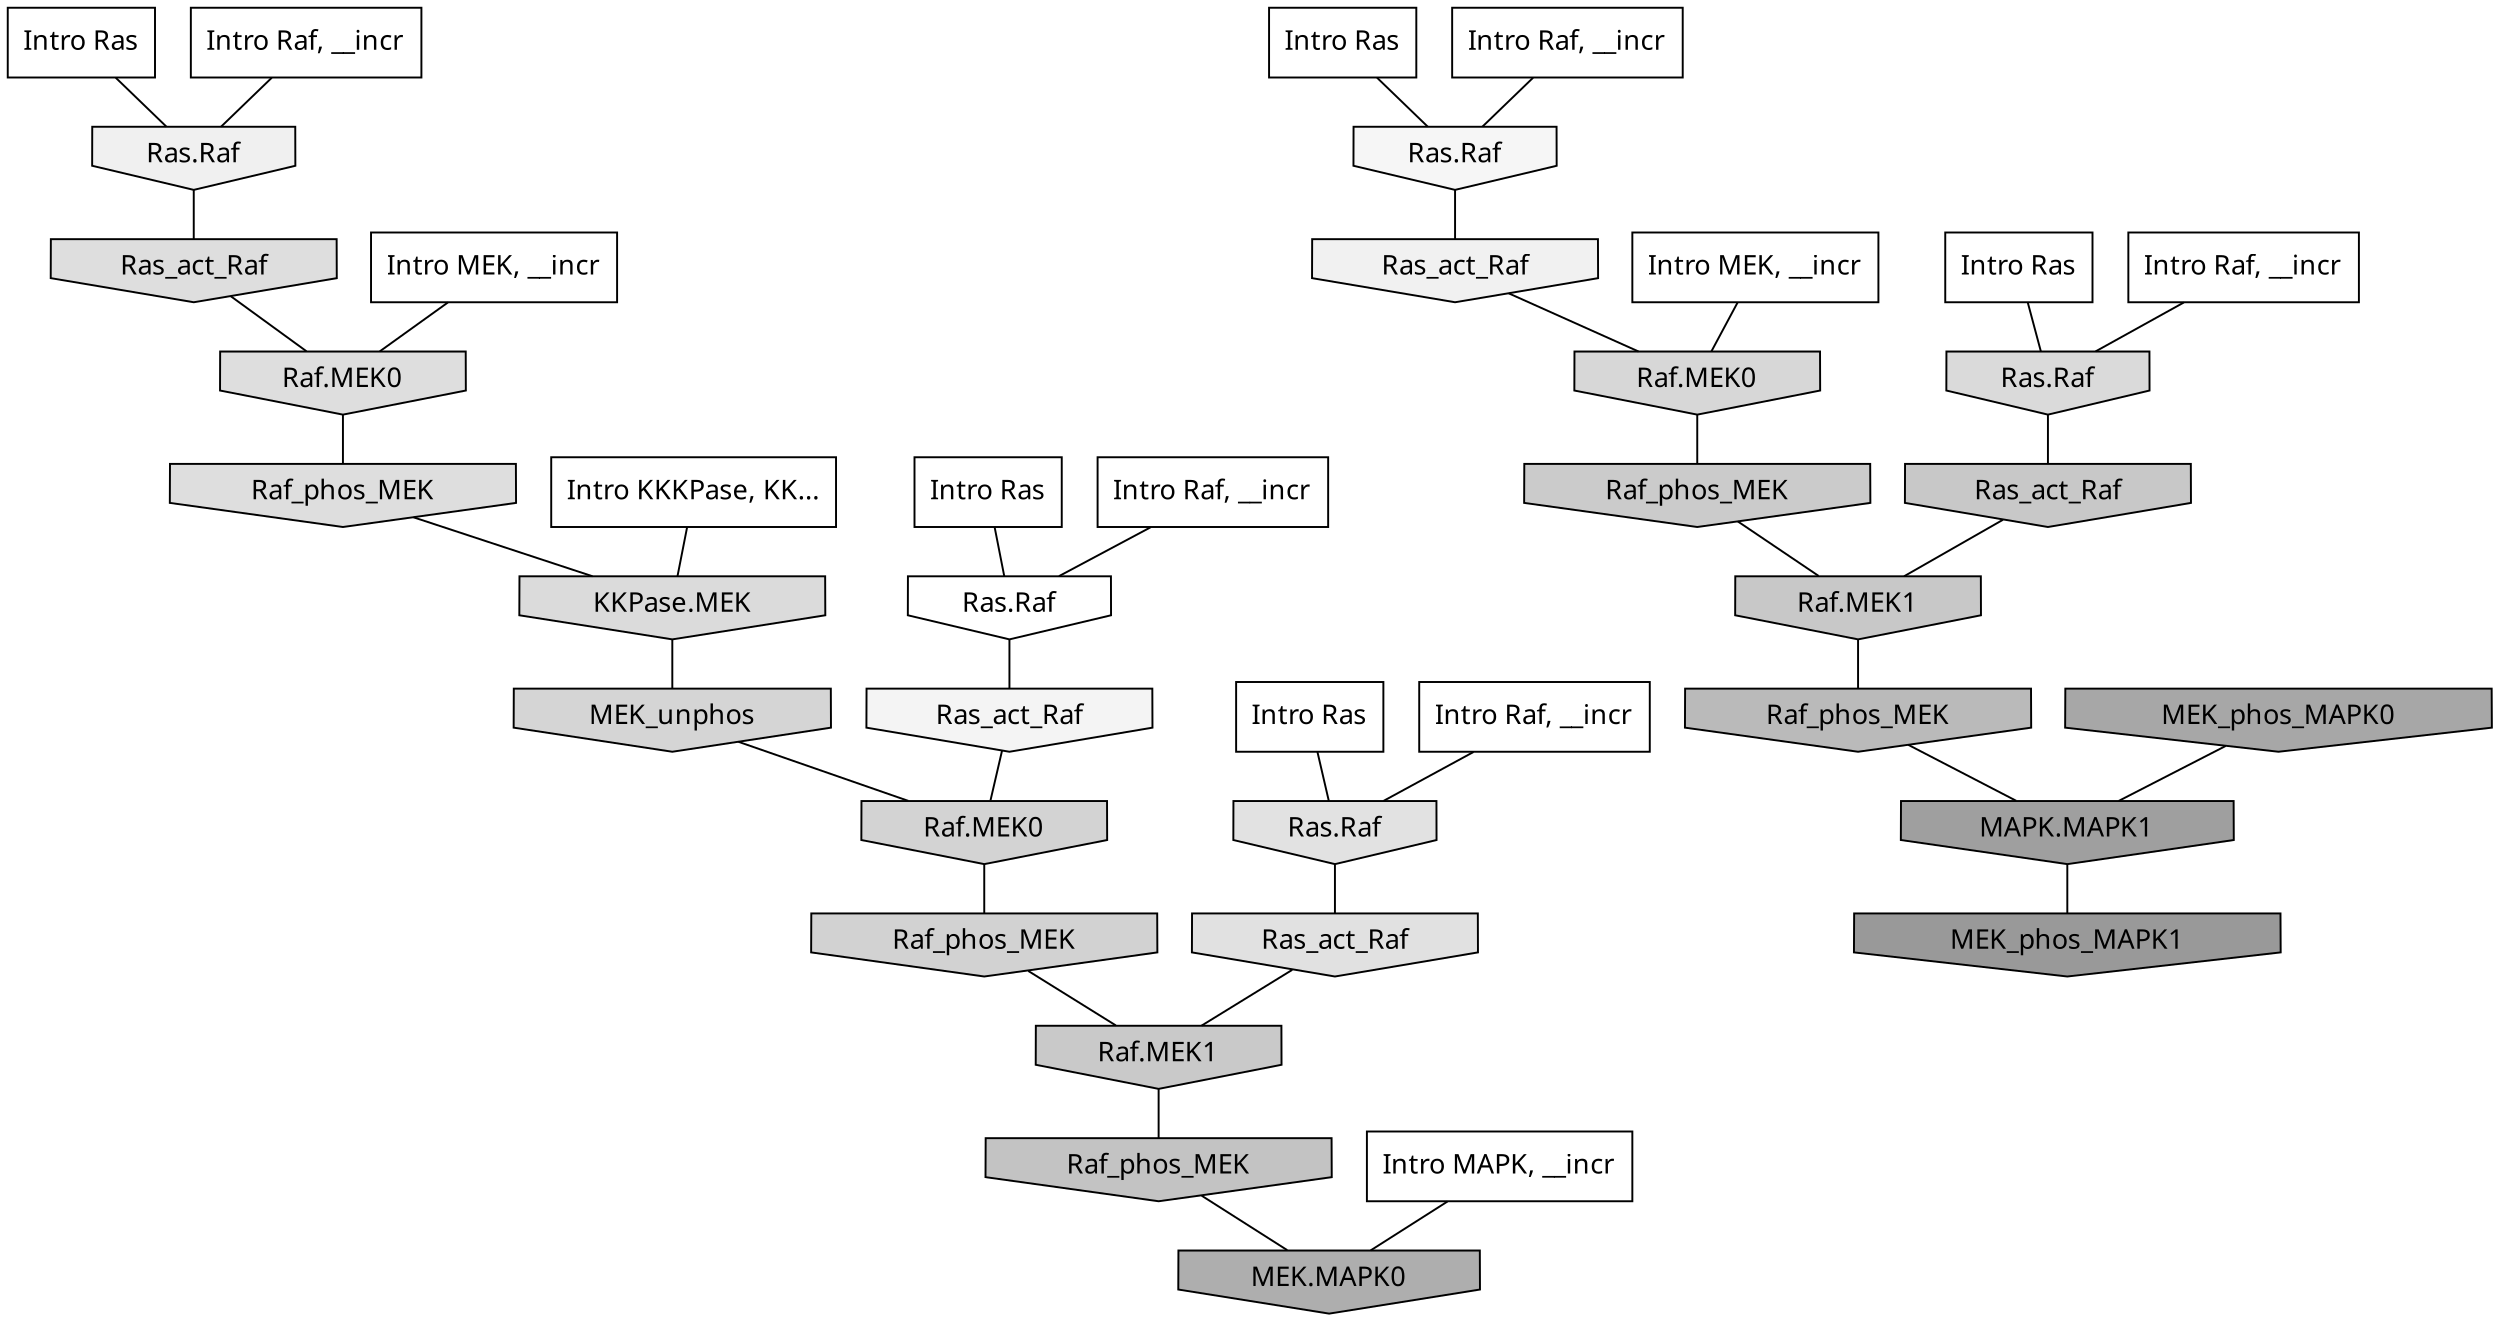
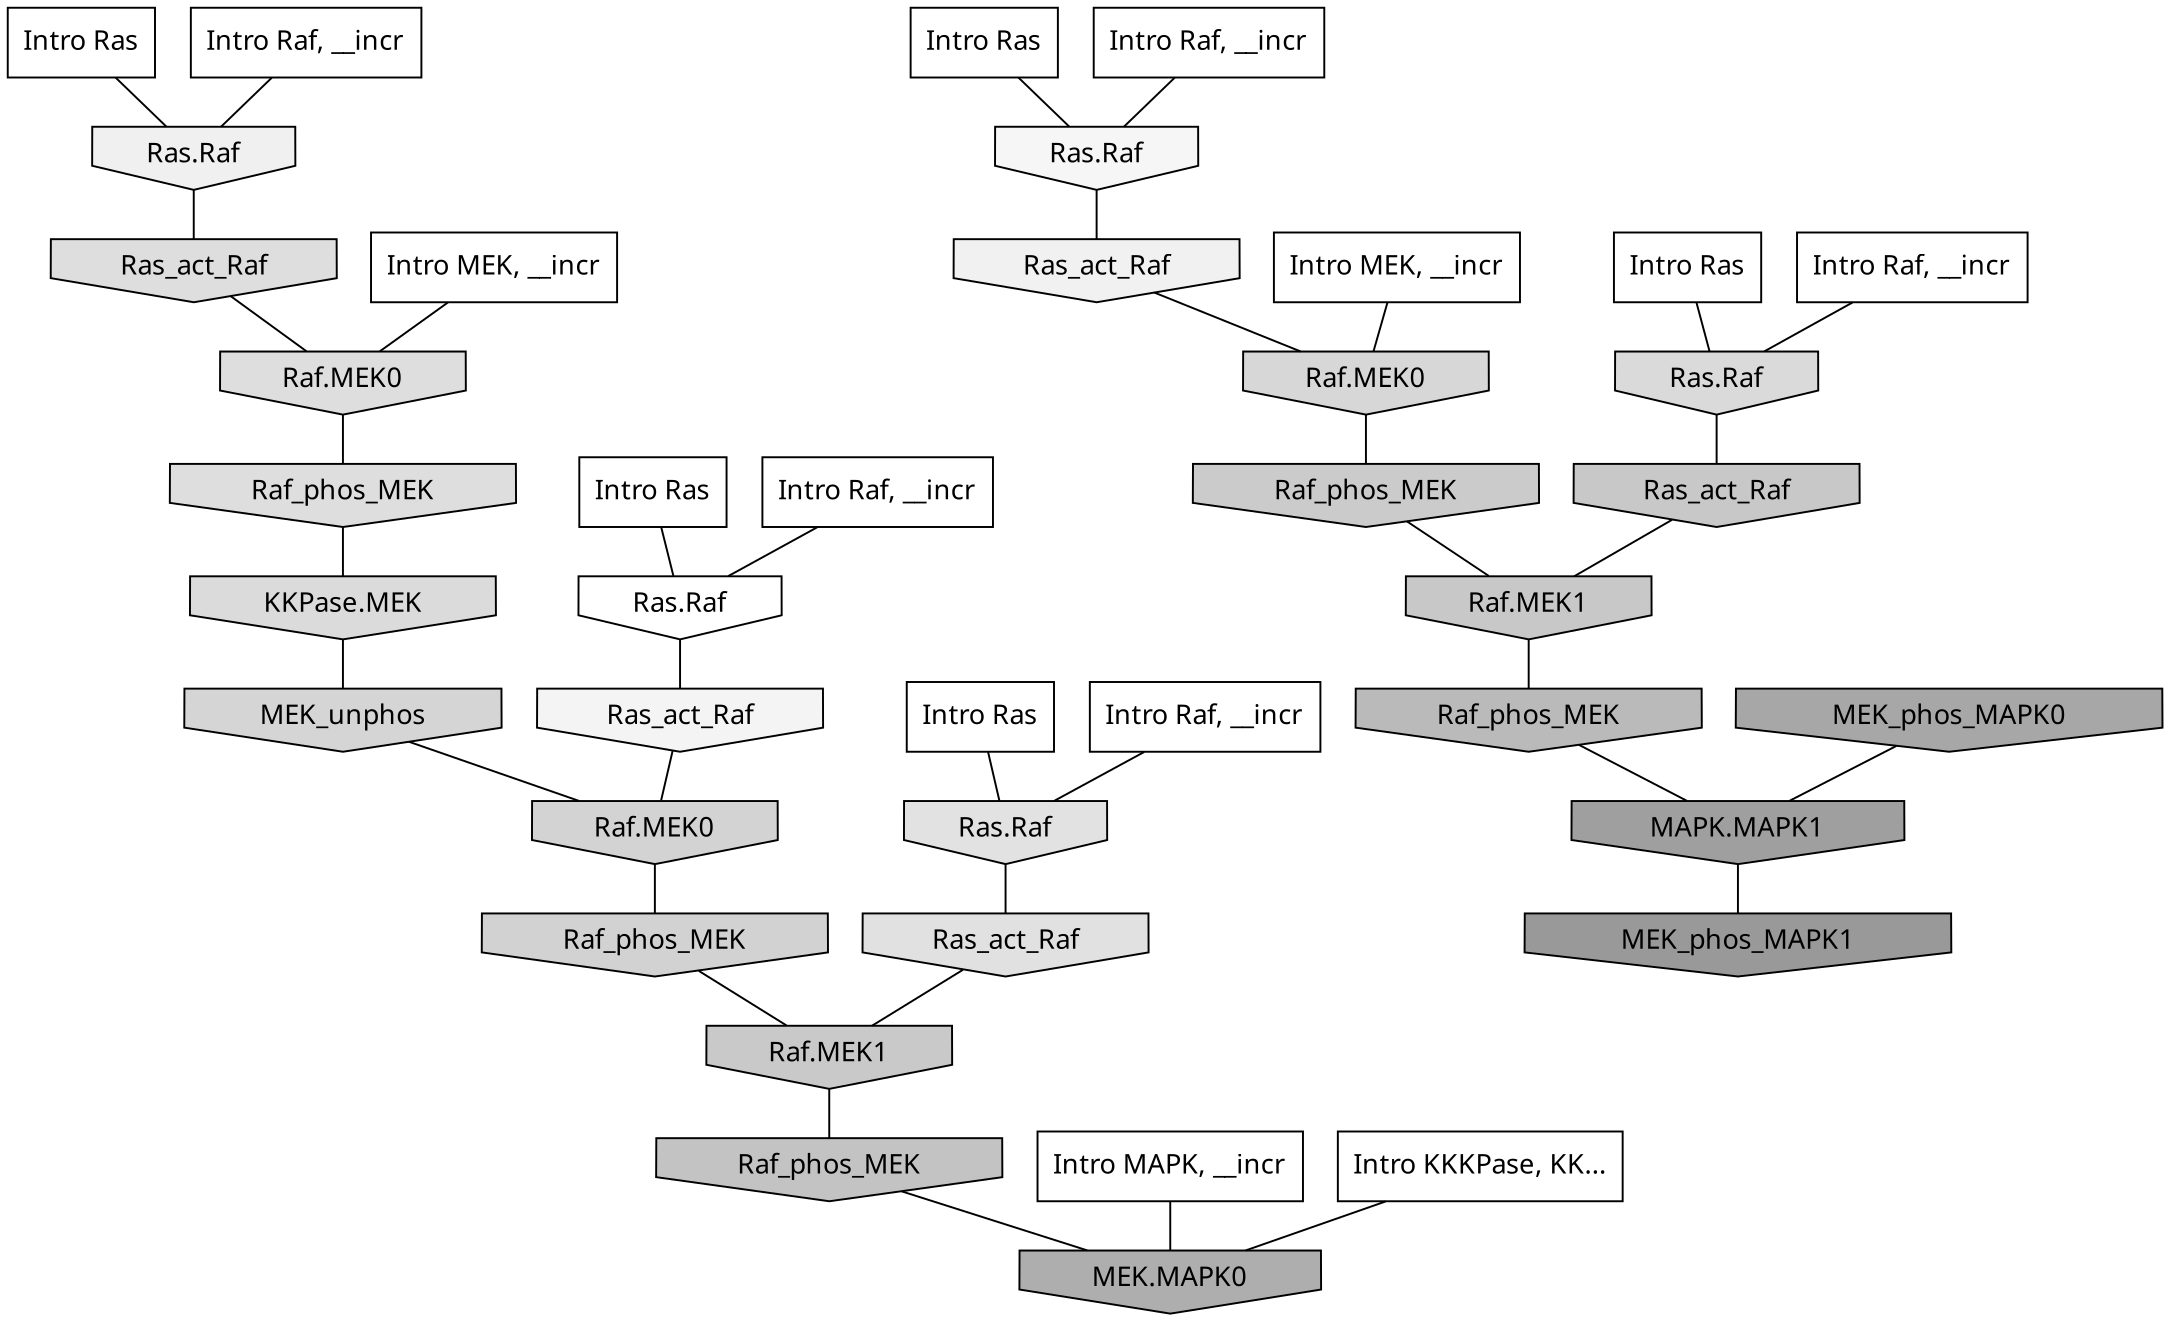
(682, 552) -> (1316, 1226)
